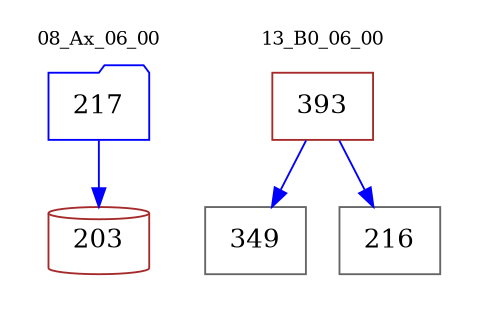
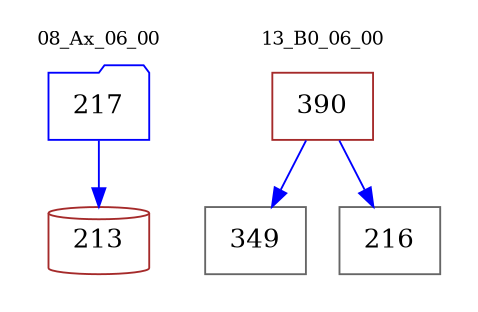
(323, 106) -> (323, 106)
(99, 241) -> (99, 241)
